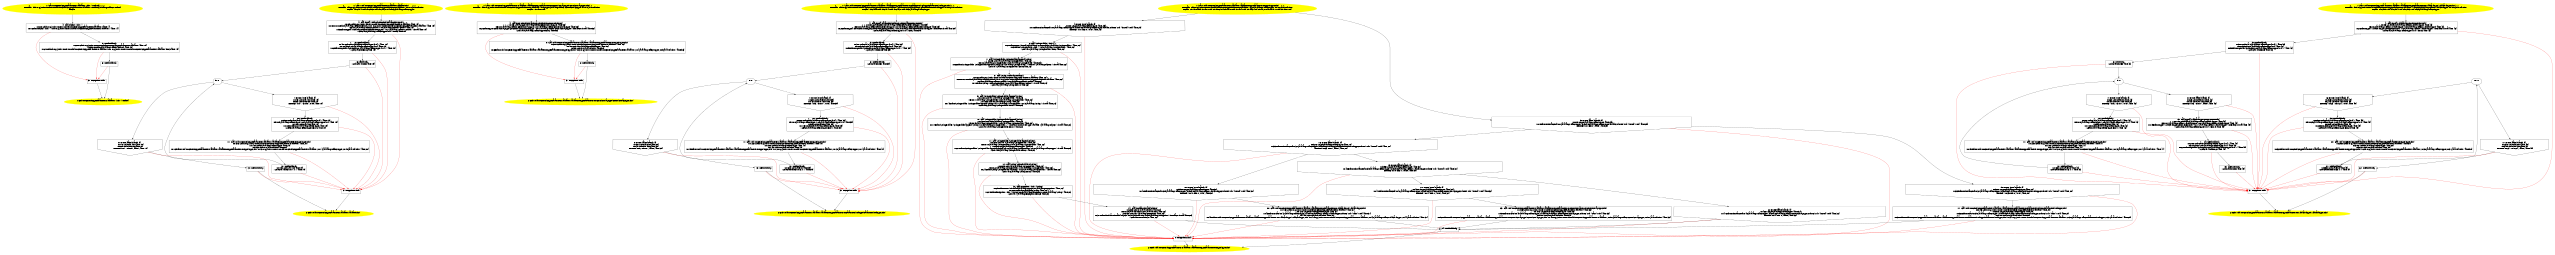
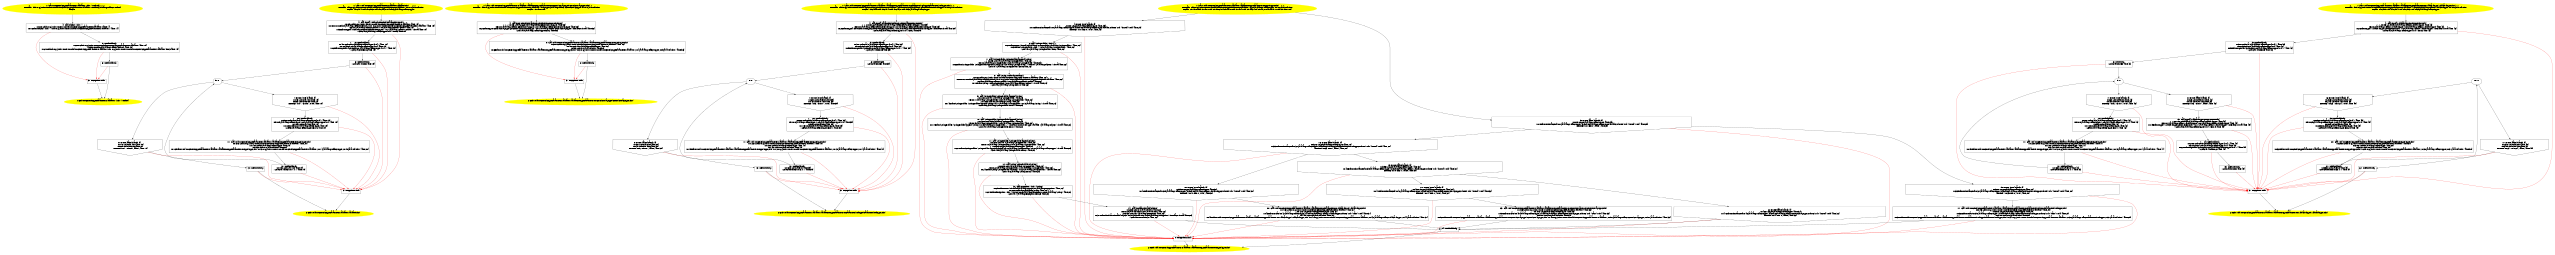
(362, 64) -> (362, 64)
(878, 64) -> (878, 64)
